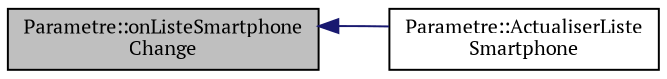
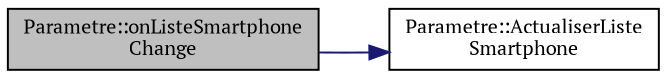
(364, 26) -> (344, 53)
